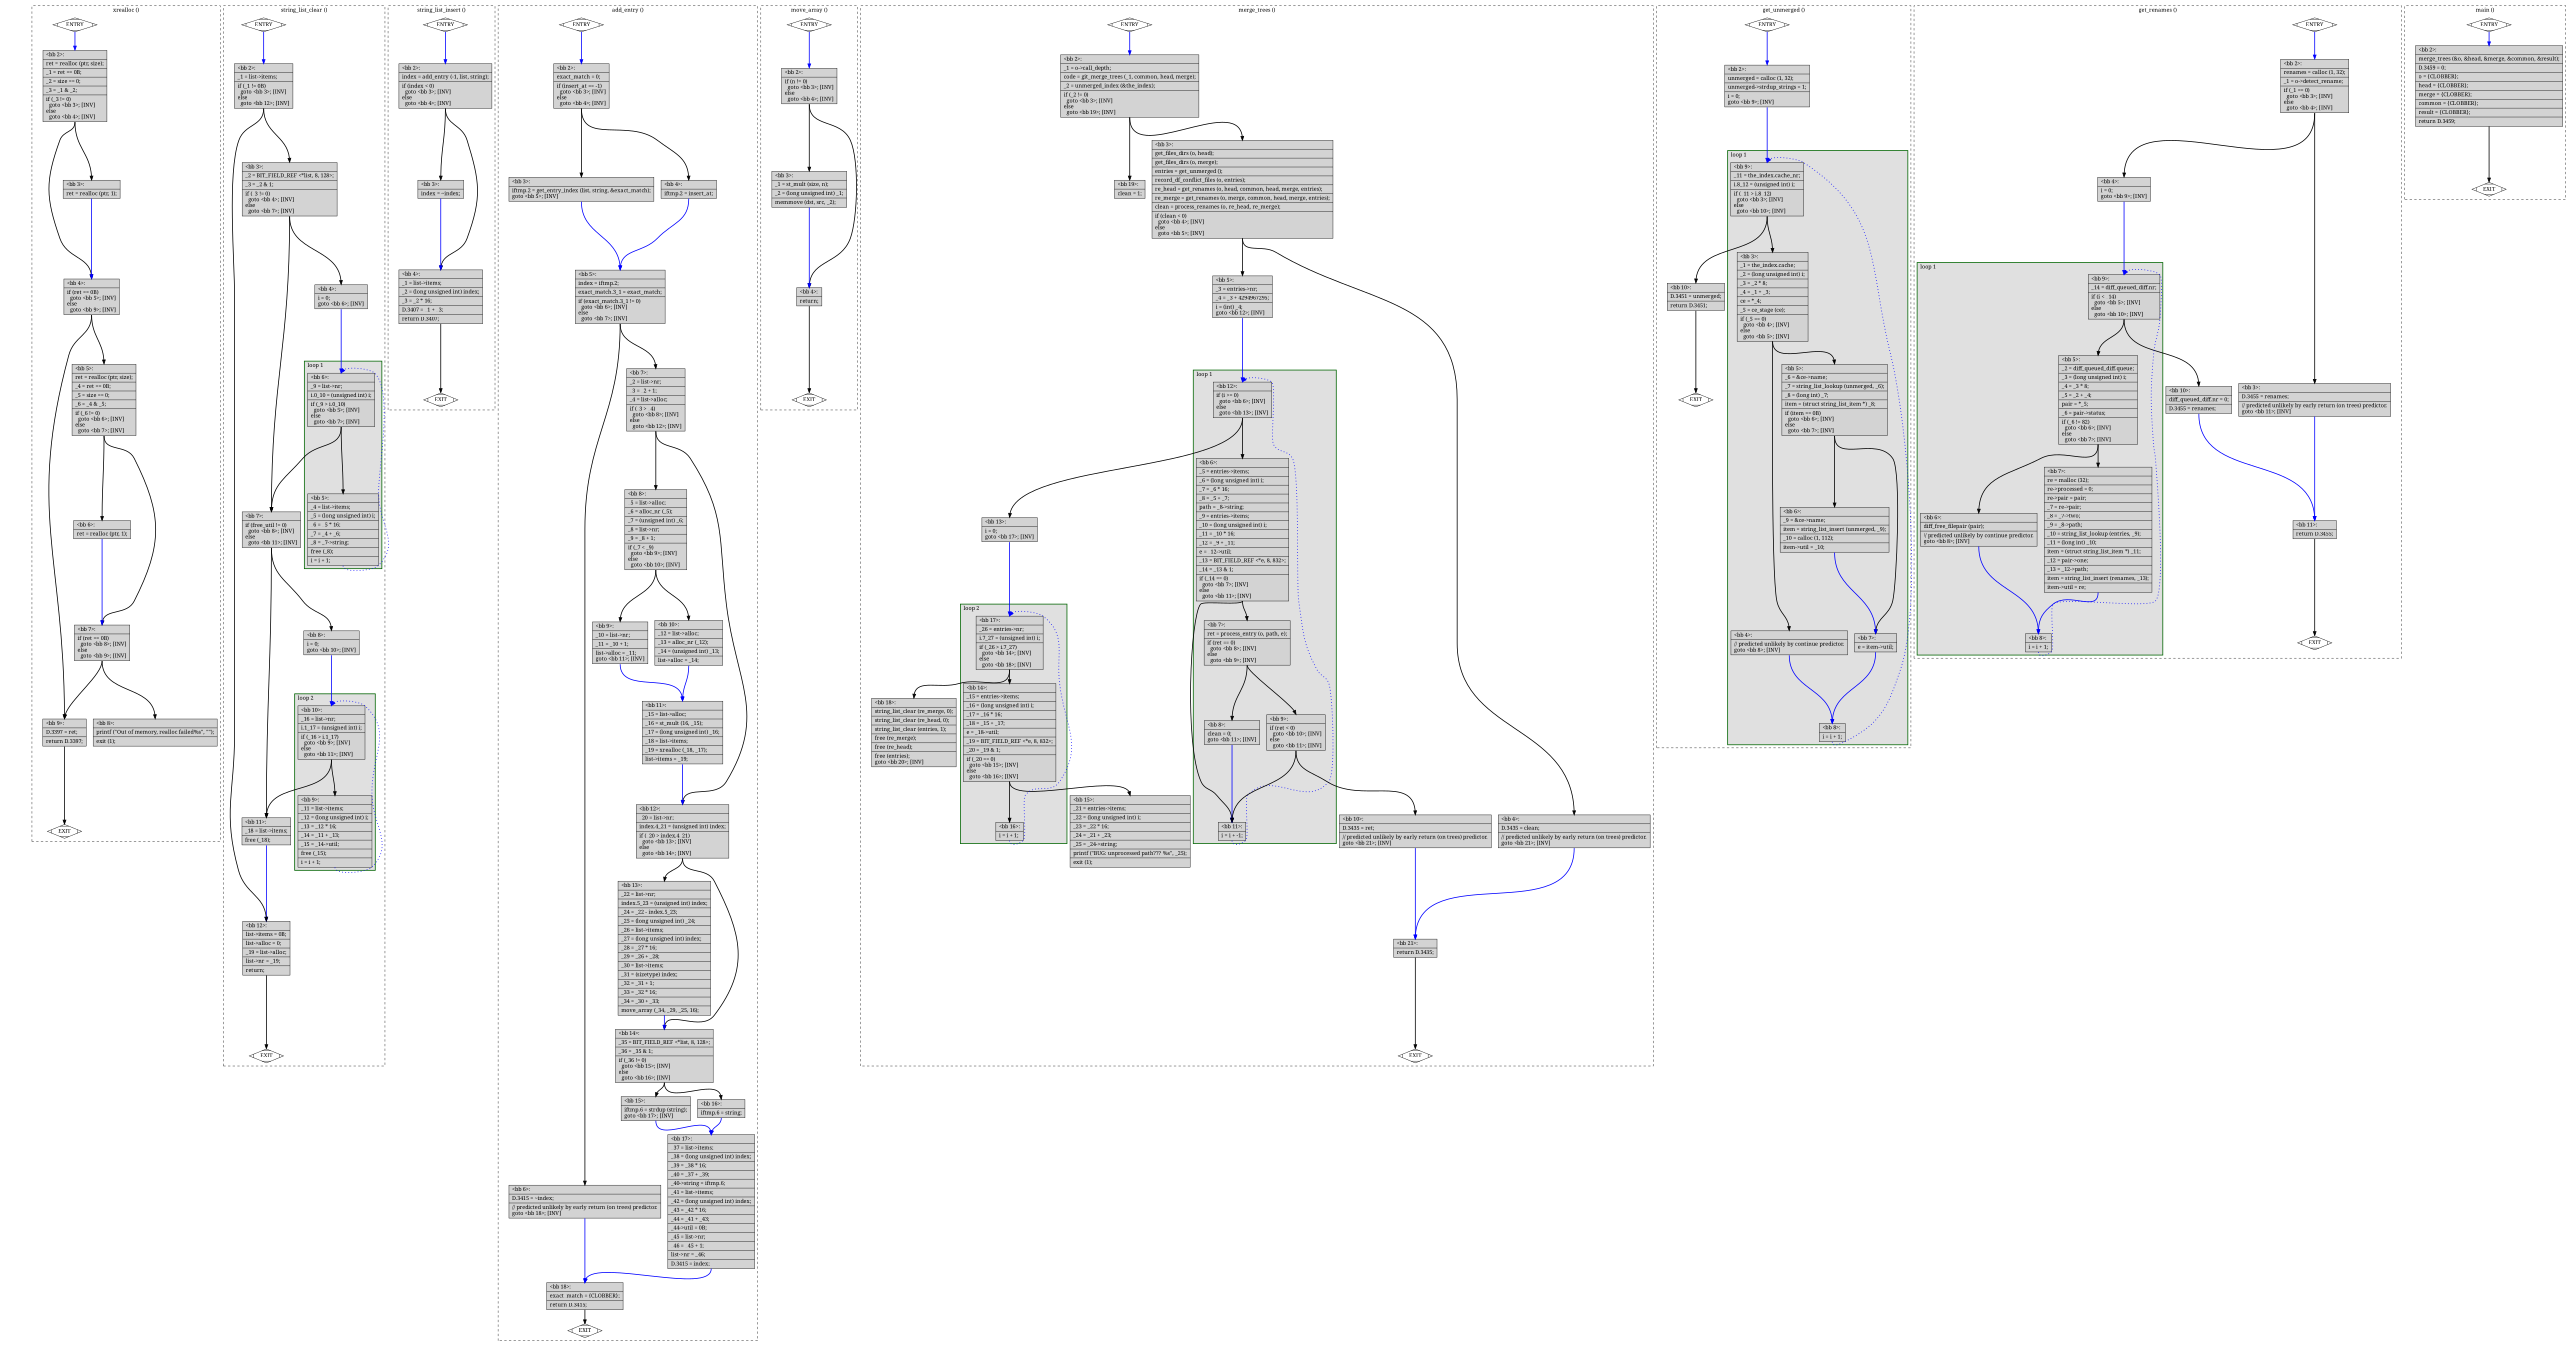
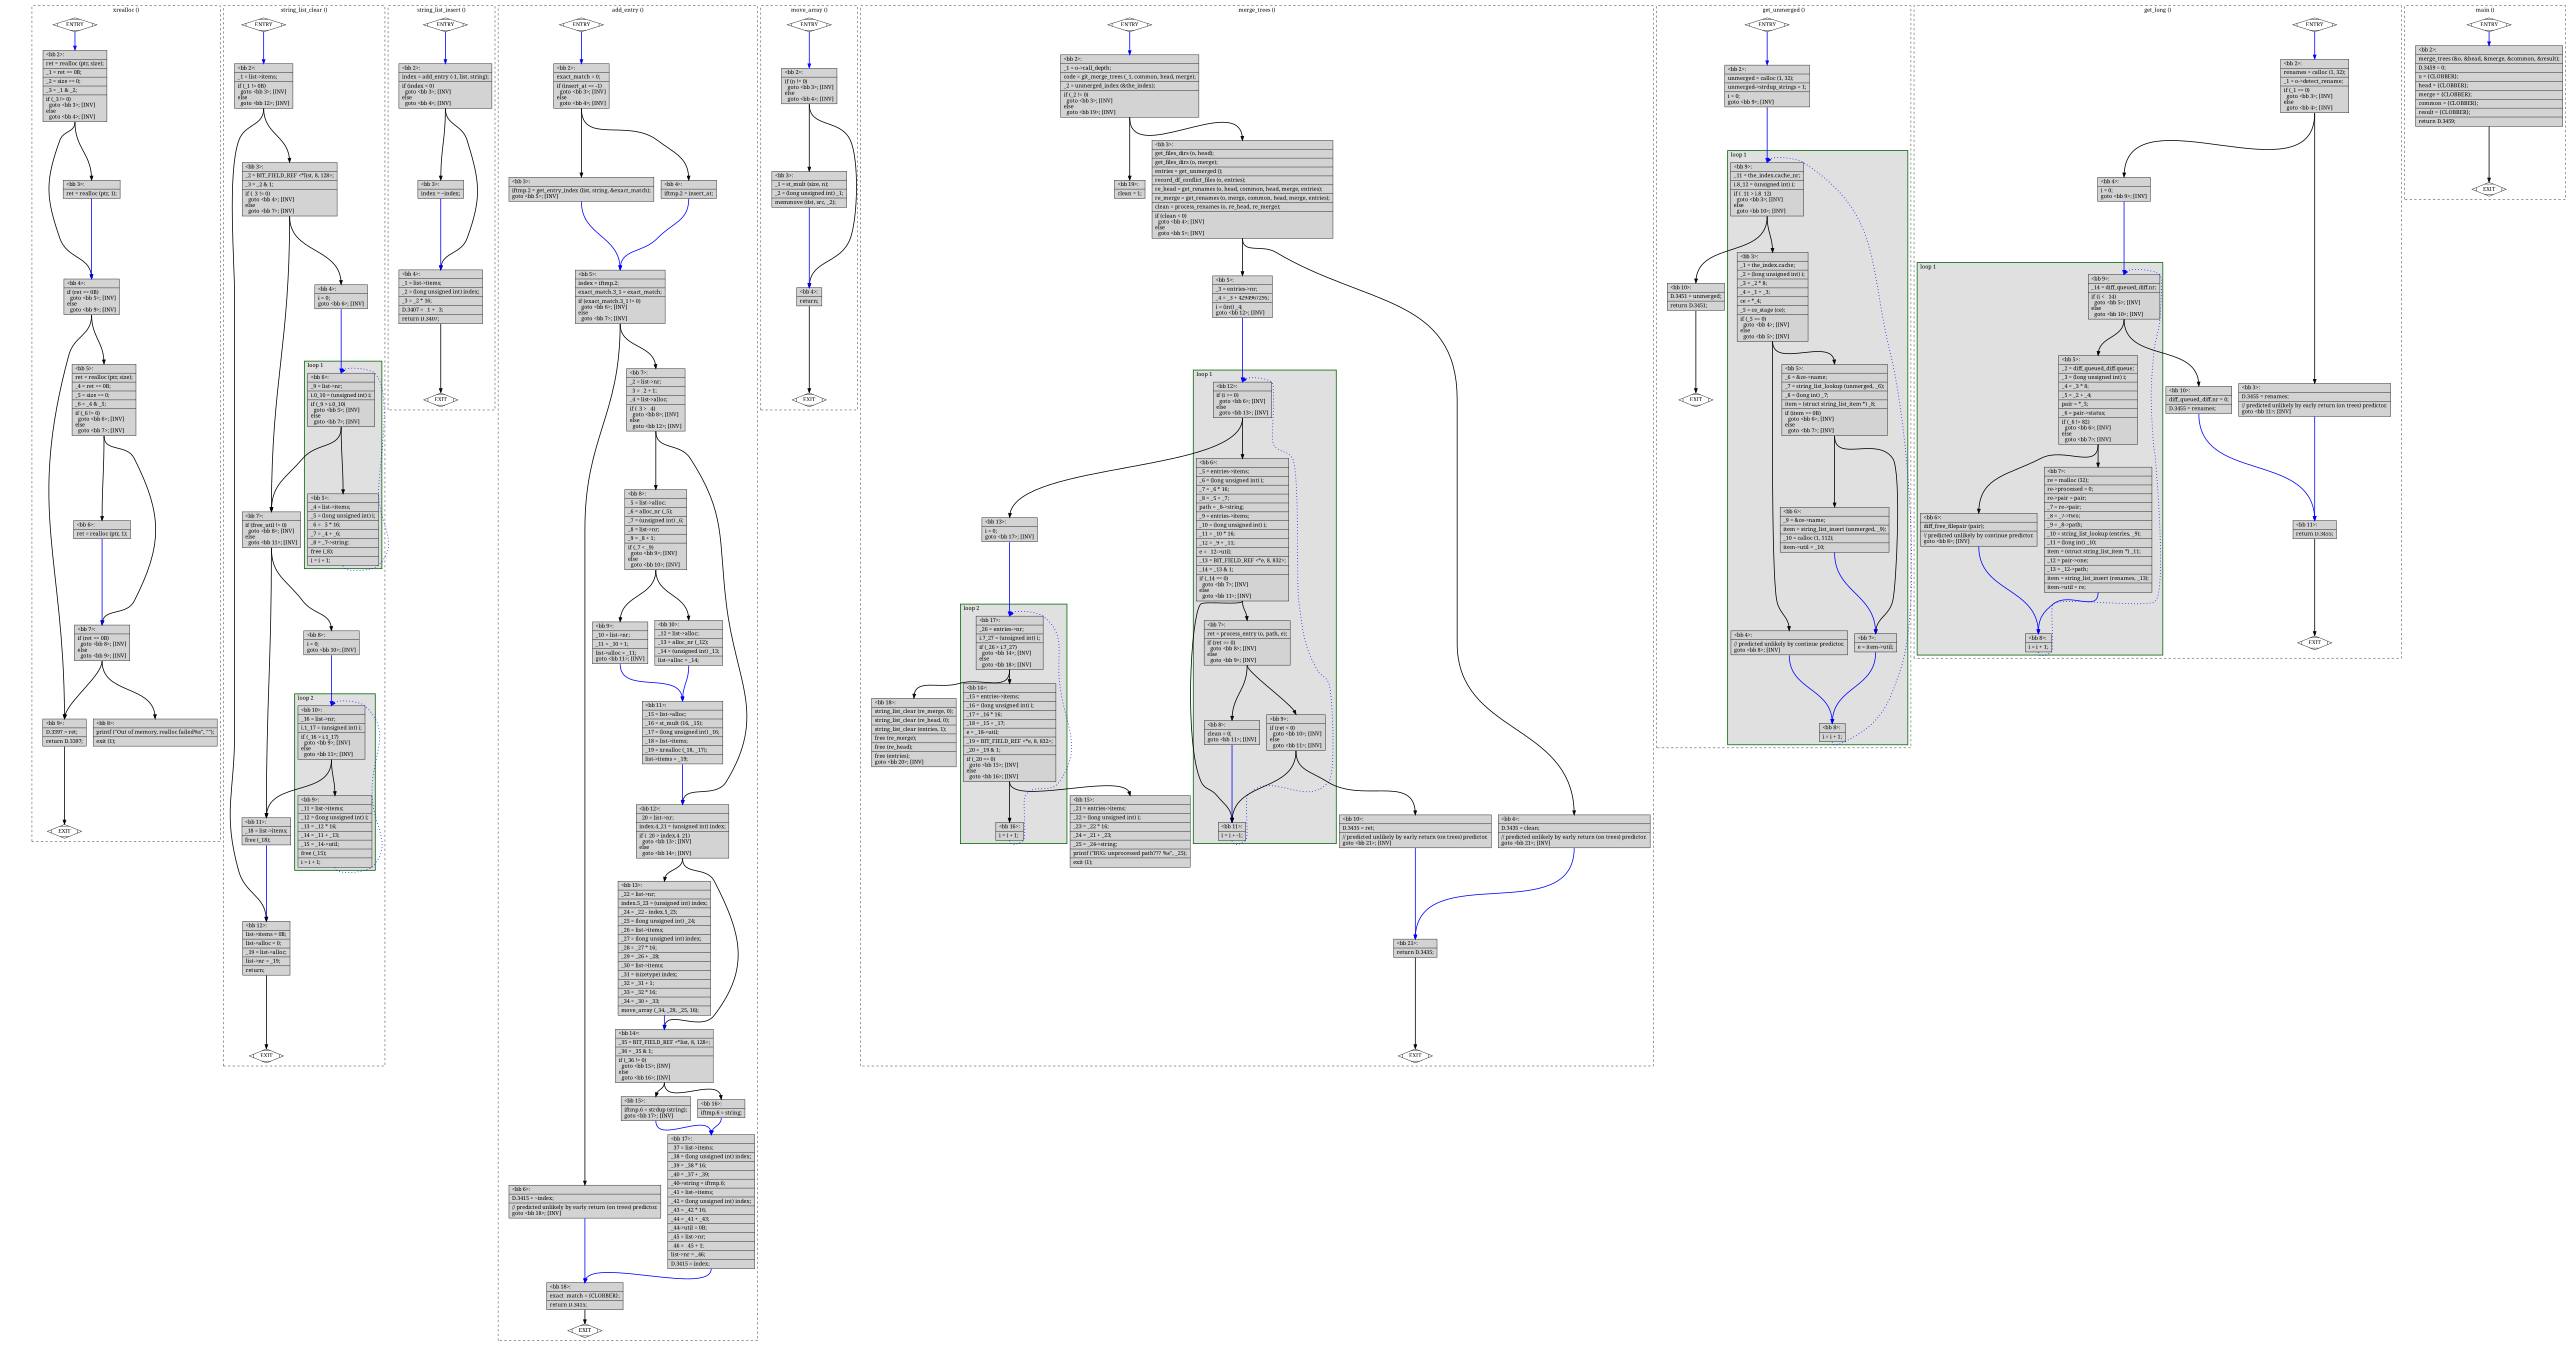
(2158, 10) -> (2158, 10)
